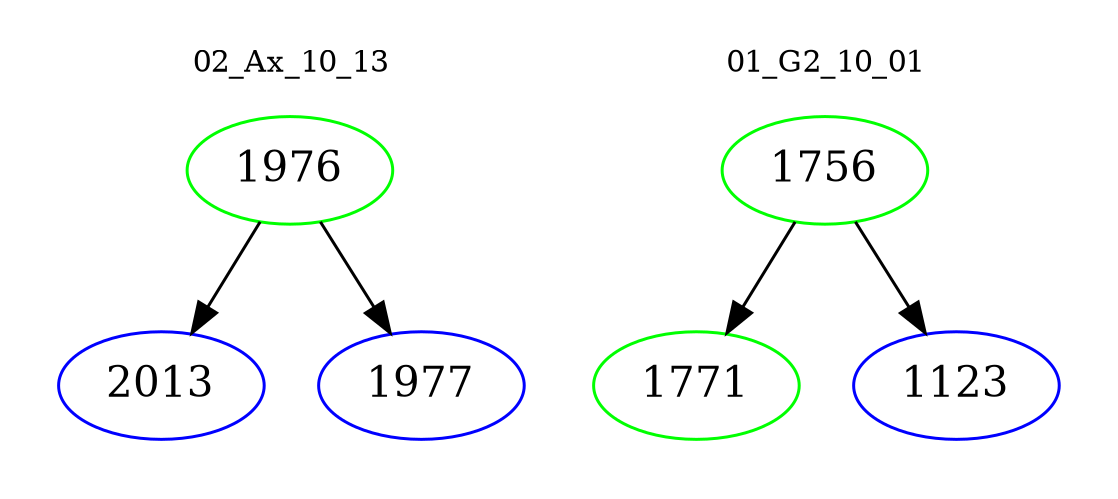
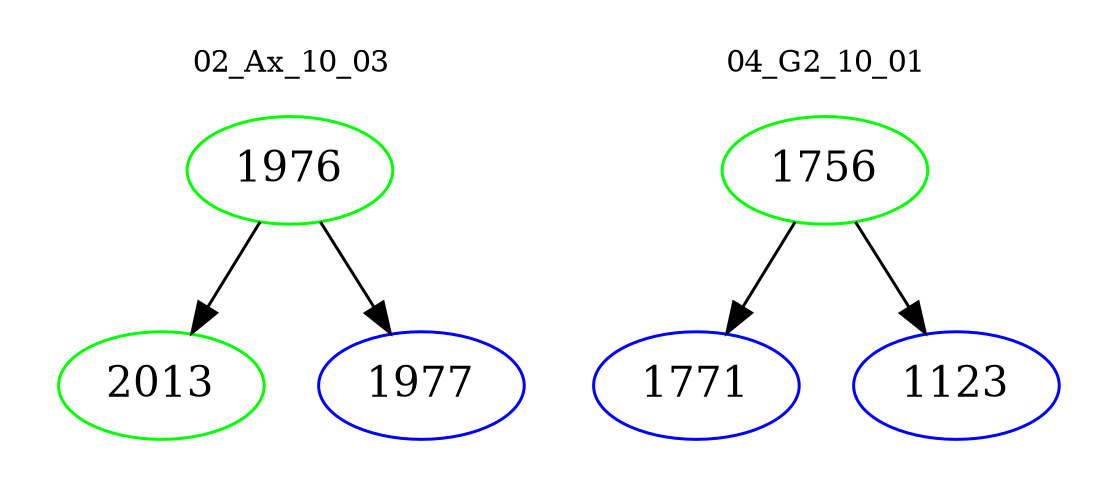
(291, 64) -> (291, 64)
(826, 64) -> (826, 64)
(161, 386) -> (161, 386)
(696, 386) -> (696, 386)
